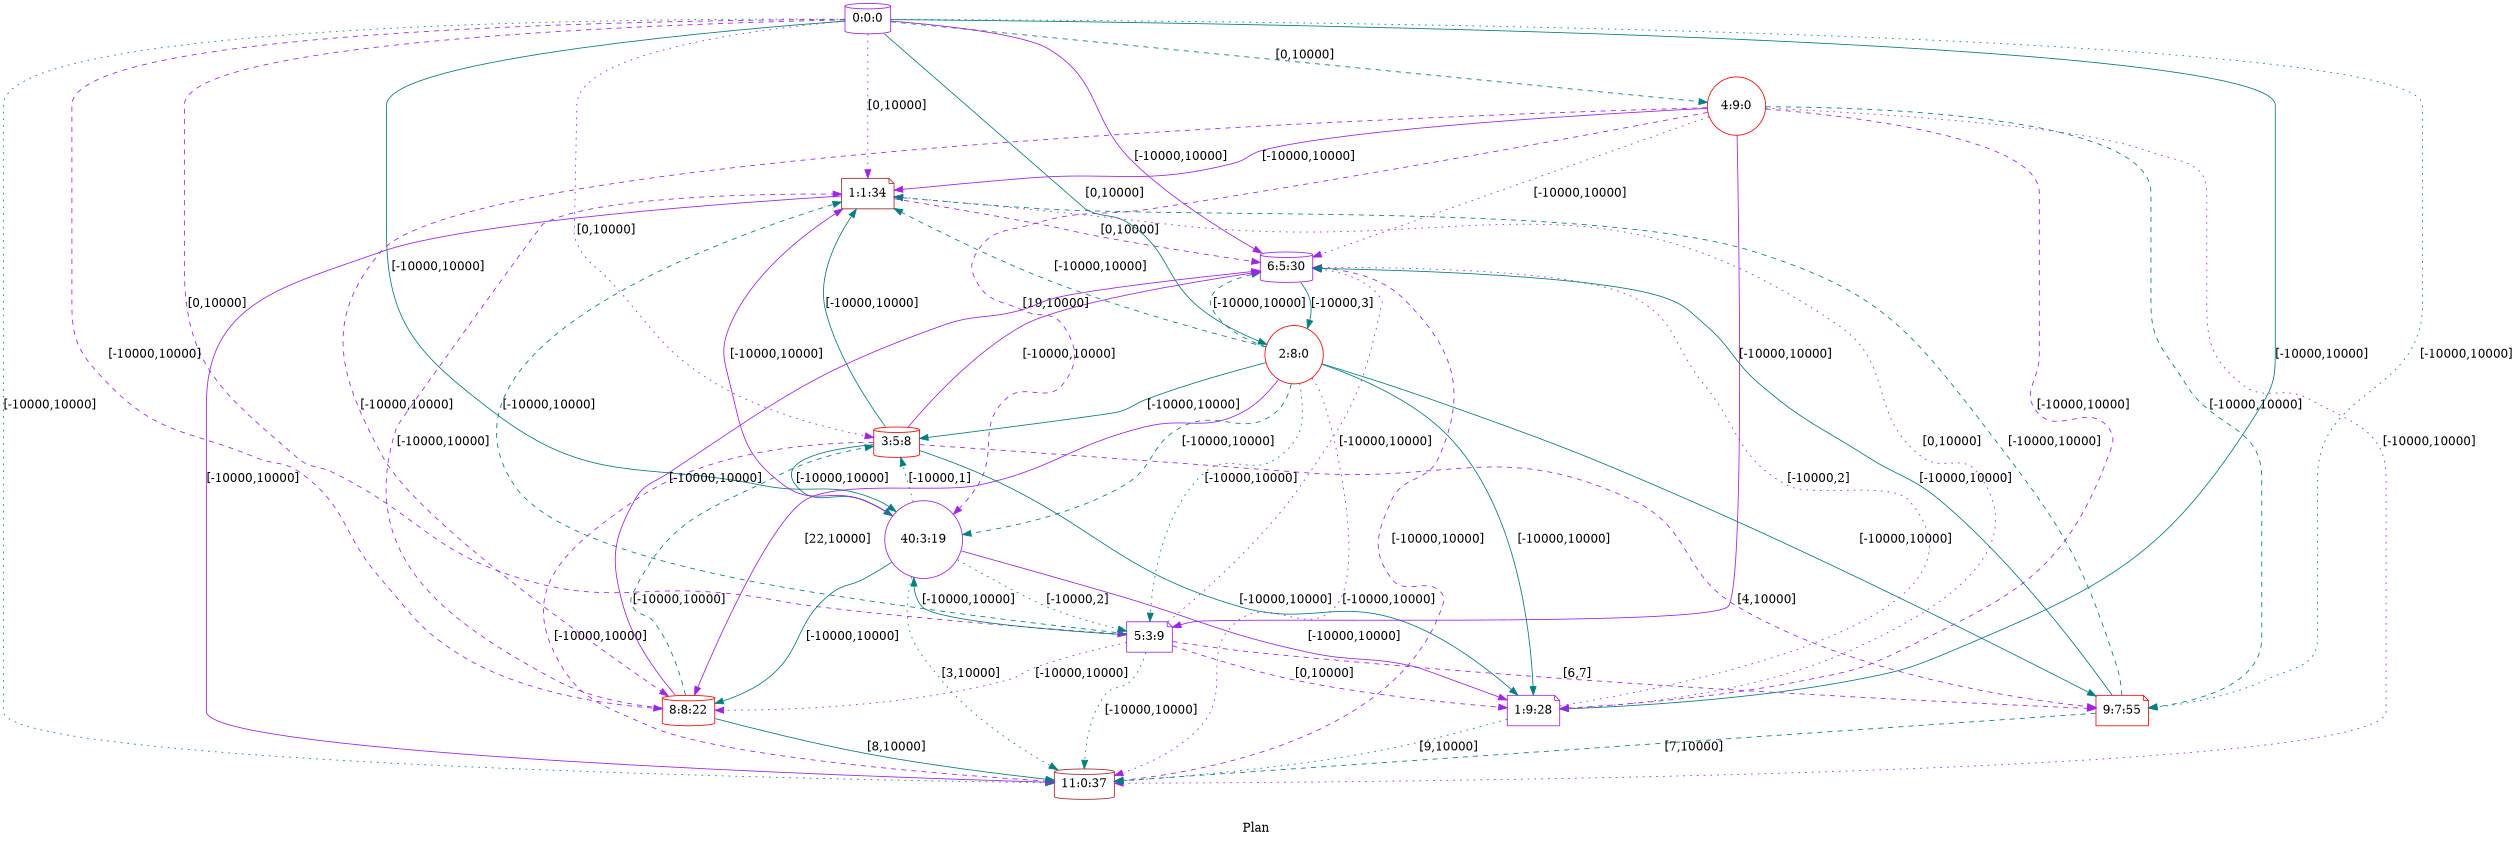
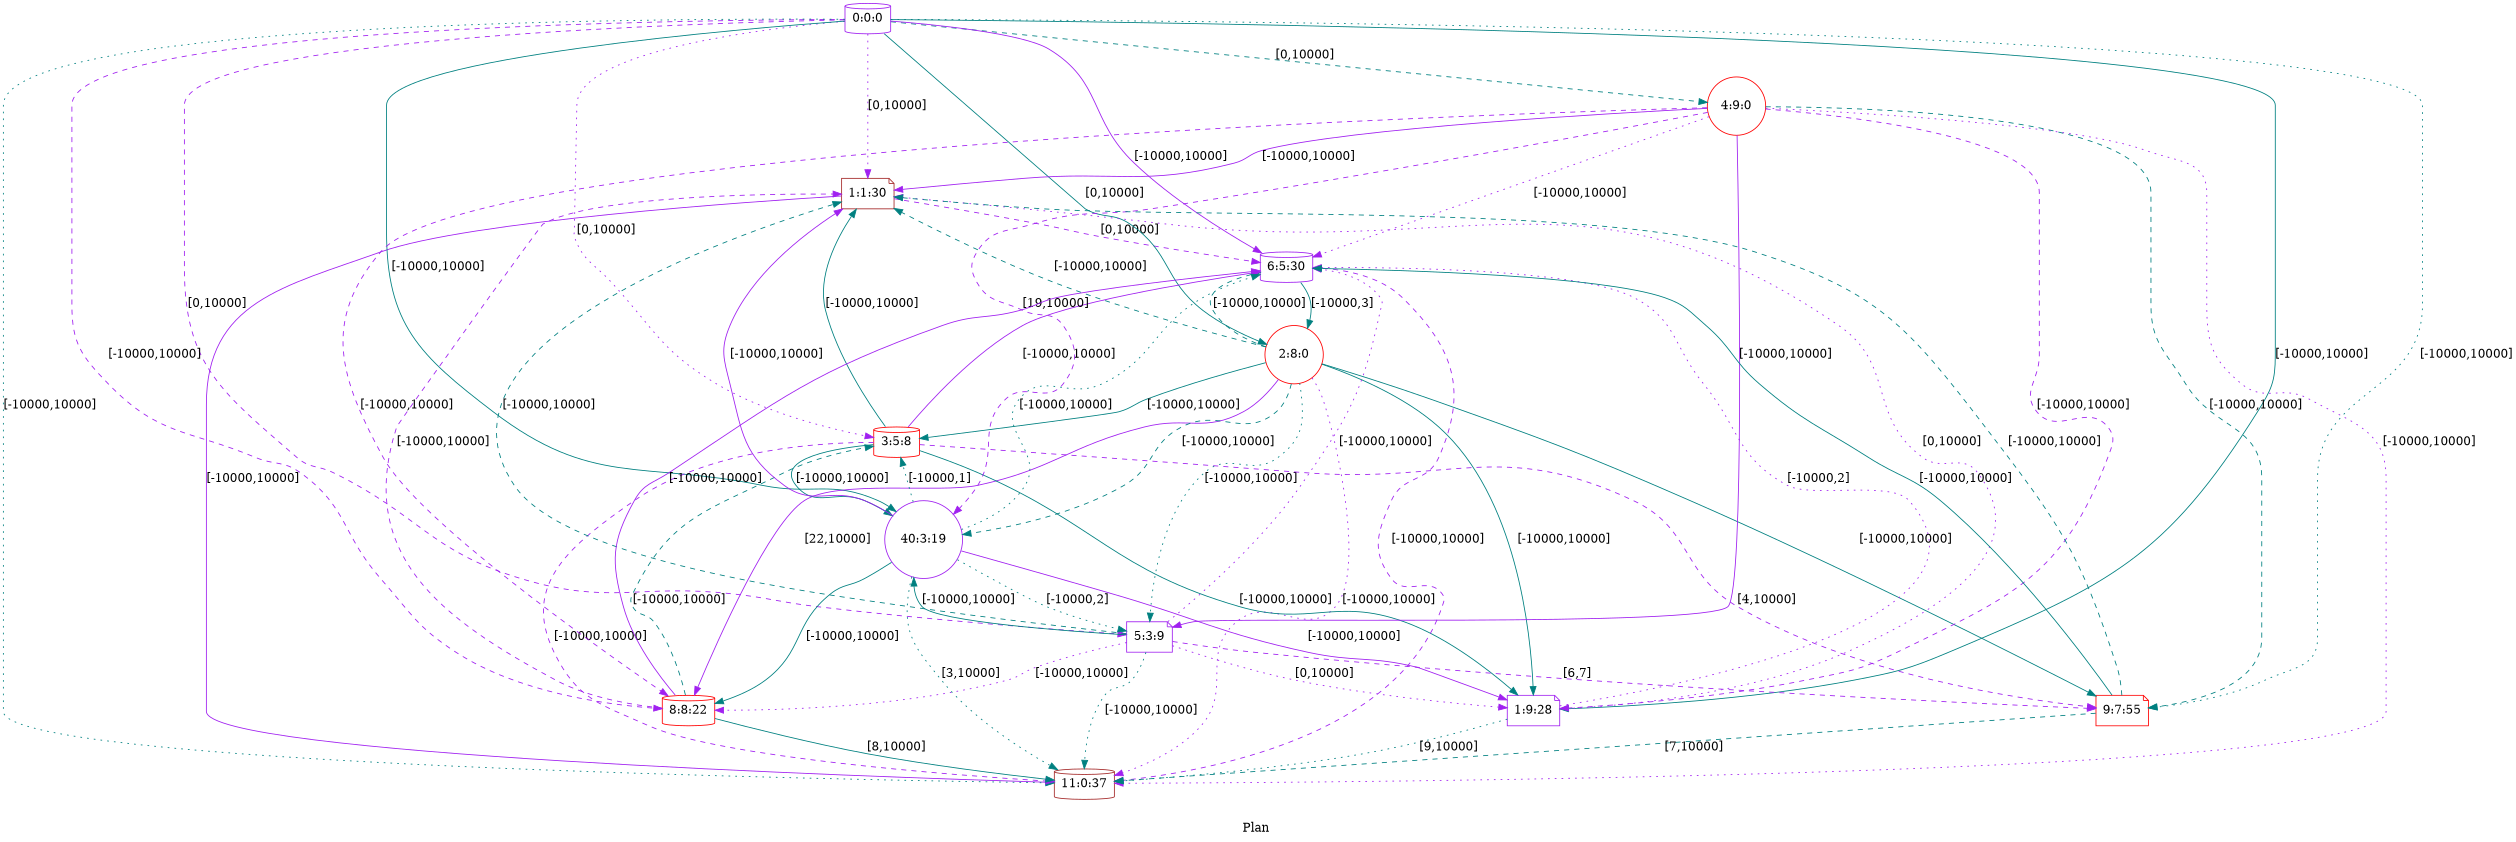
(868, 194) -> (868, 194)
none -> (1067, 388)
(1333, 687) -> (1333, 687)
